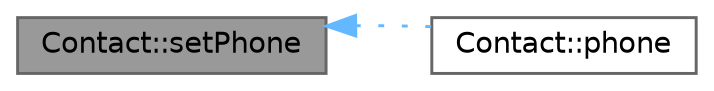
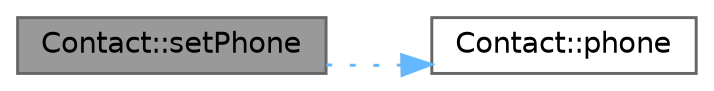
(394, 26) -> (364, 65)
